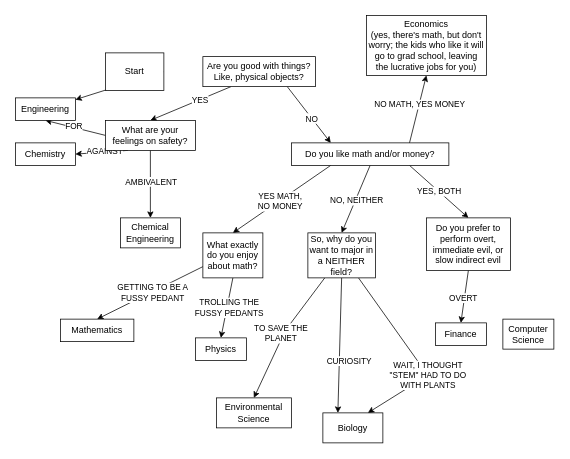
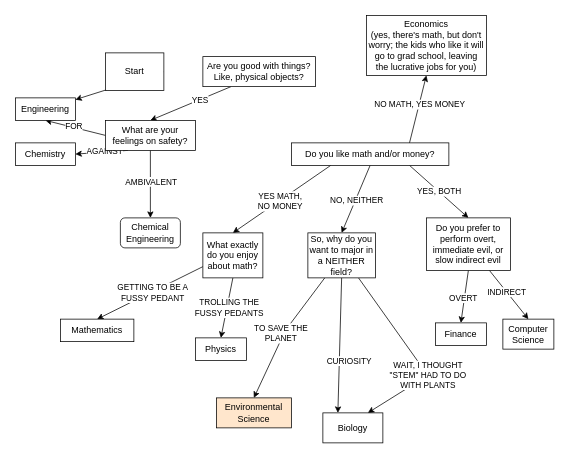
(308, 113) -> none
(150, 233) -> (150, 233)
none -> (507, 292)
(254, 413) -> (254, 413)
